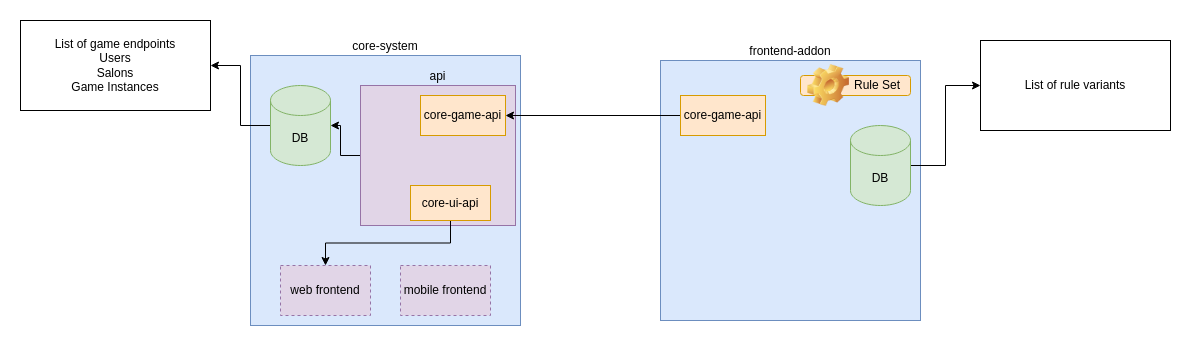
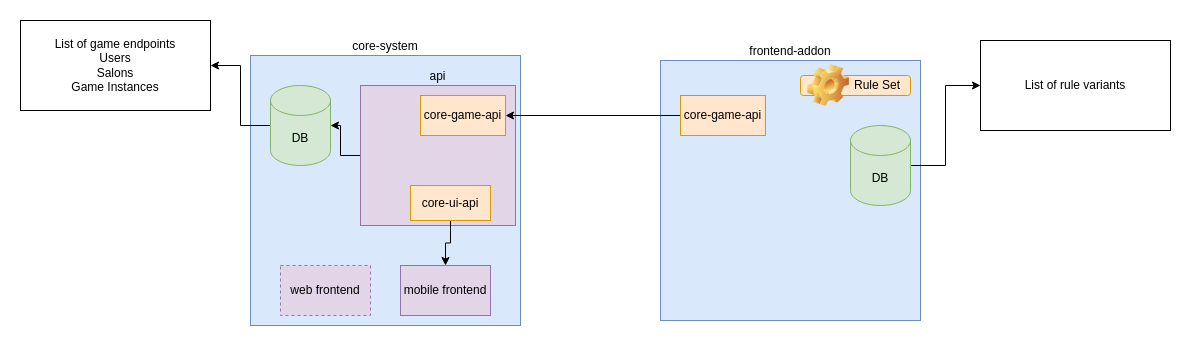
(326, 250) -> none
none -> (446, 252)
(446, 291) -> (446, 291)
